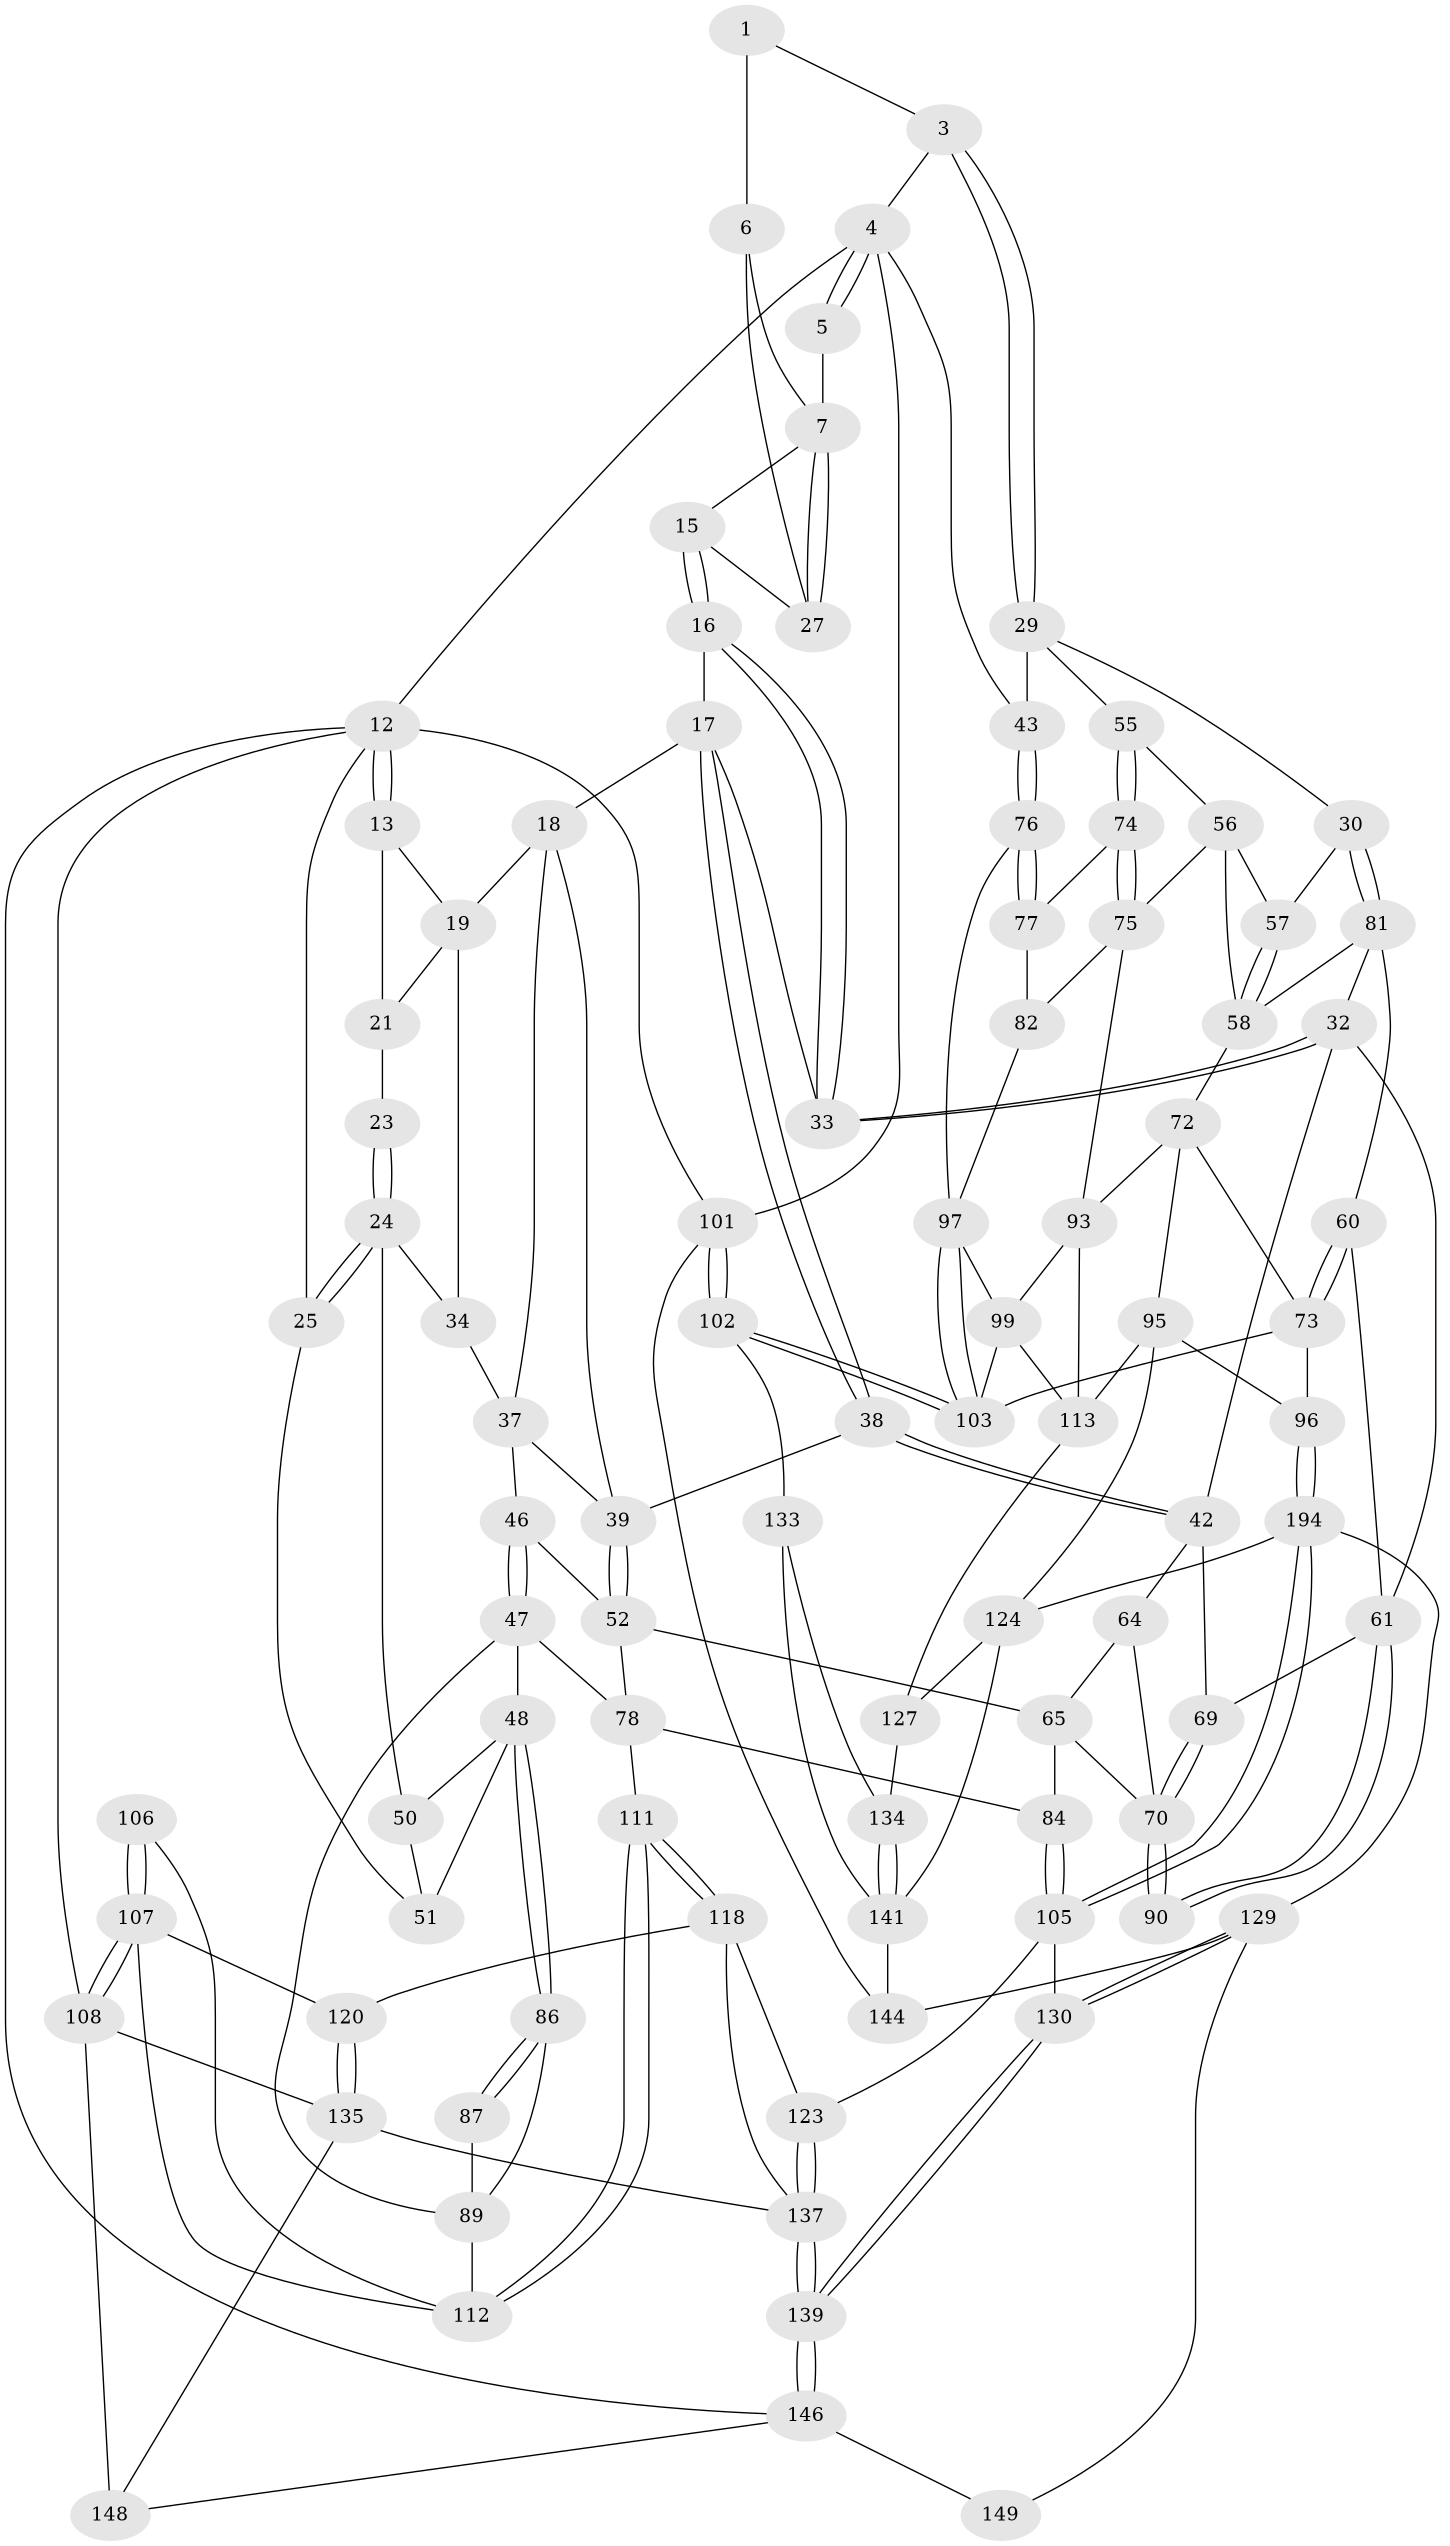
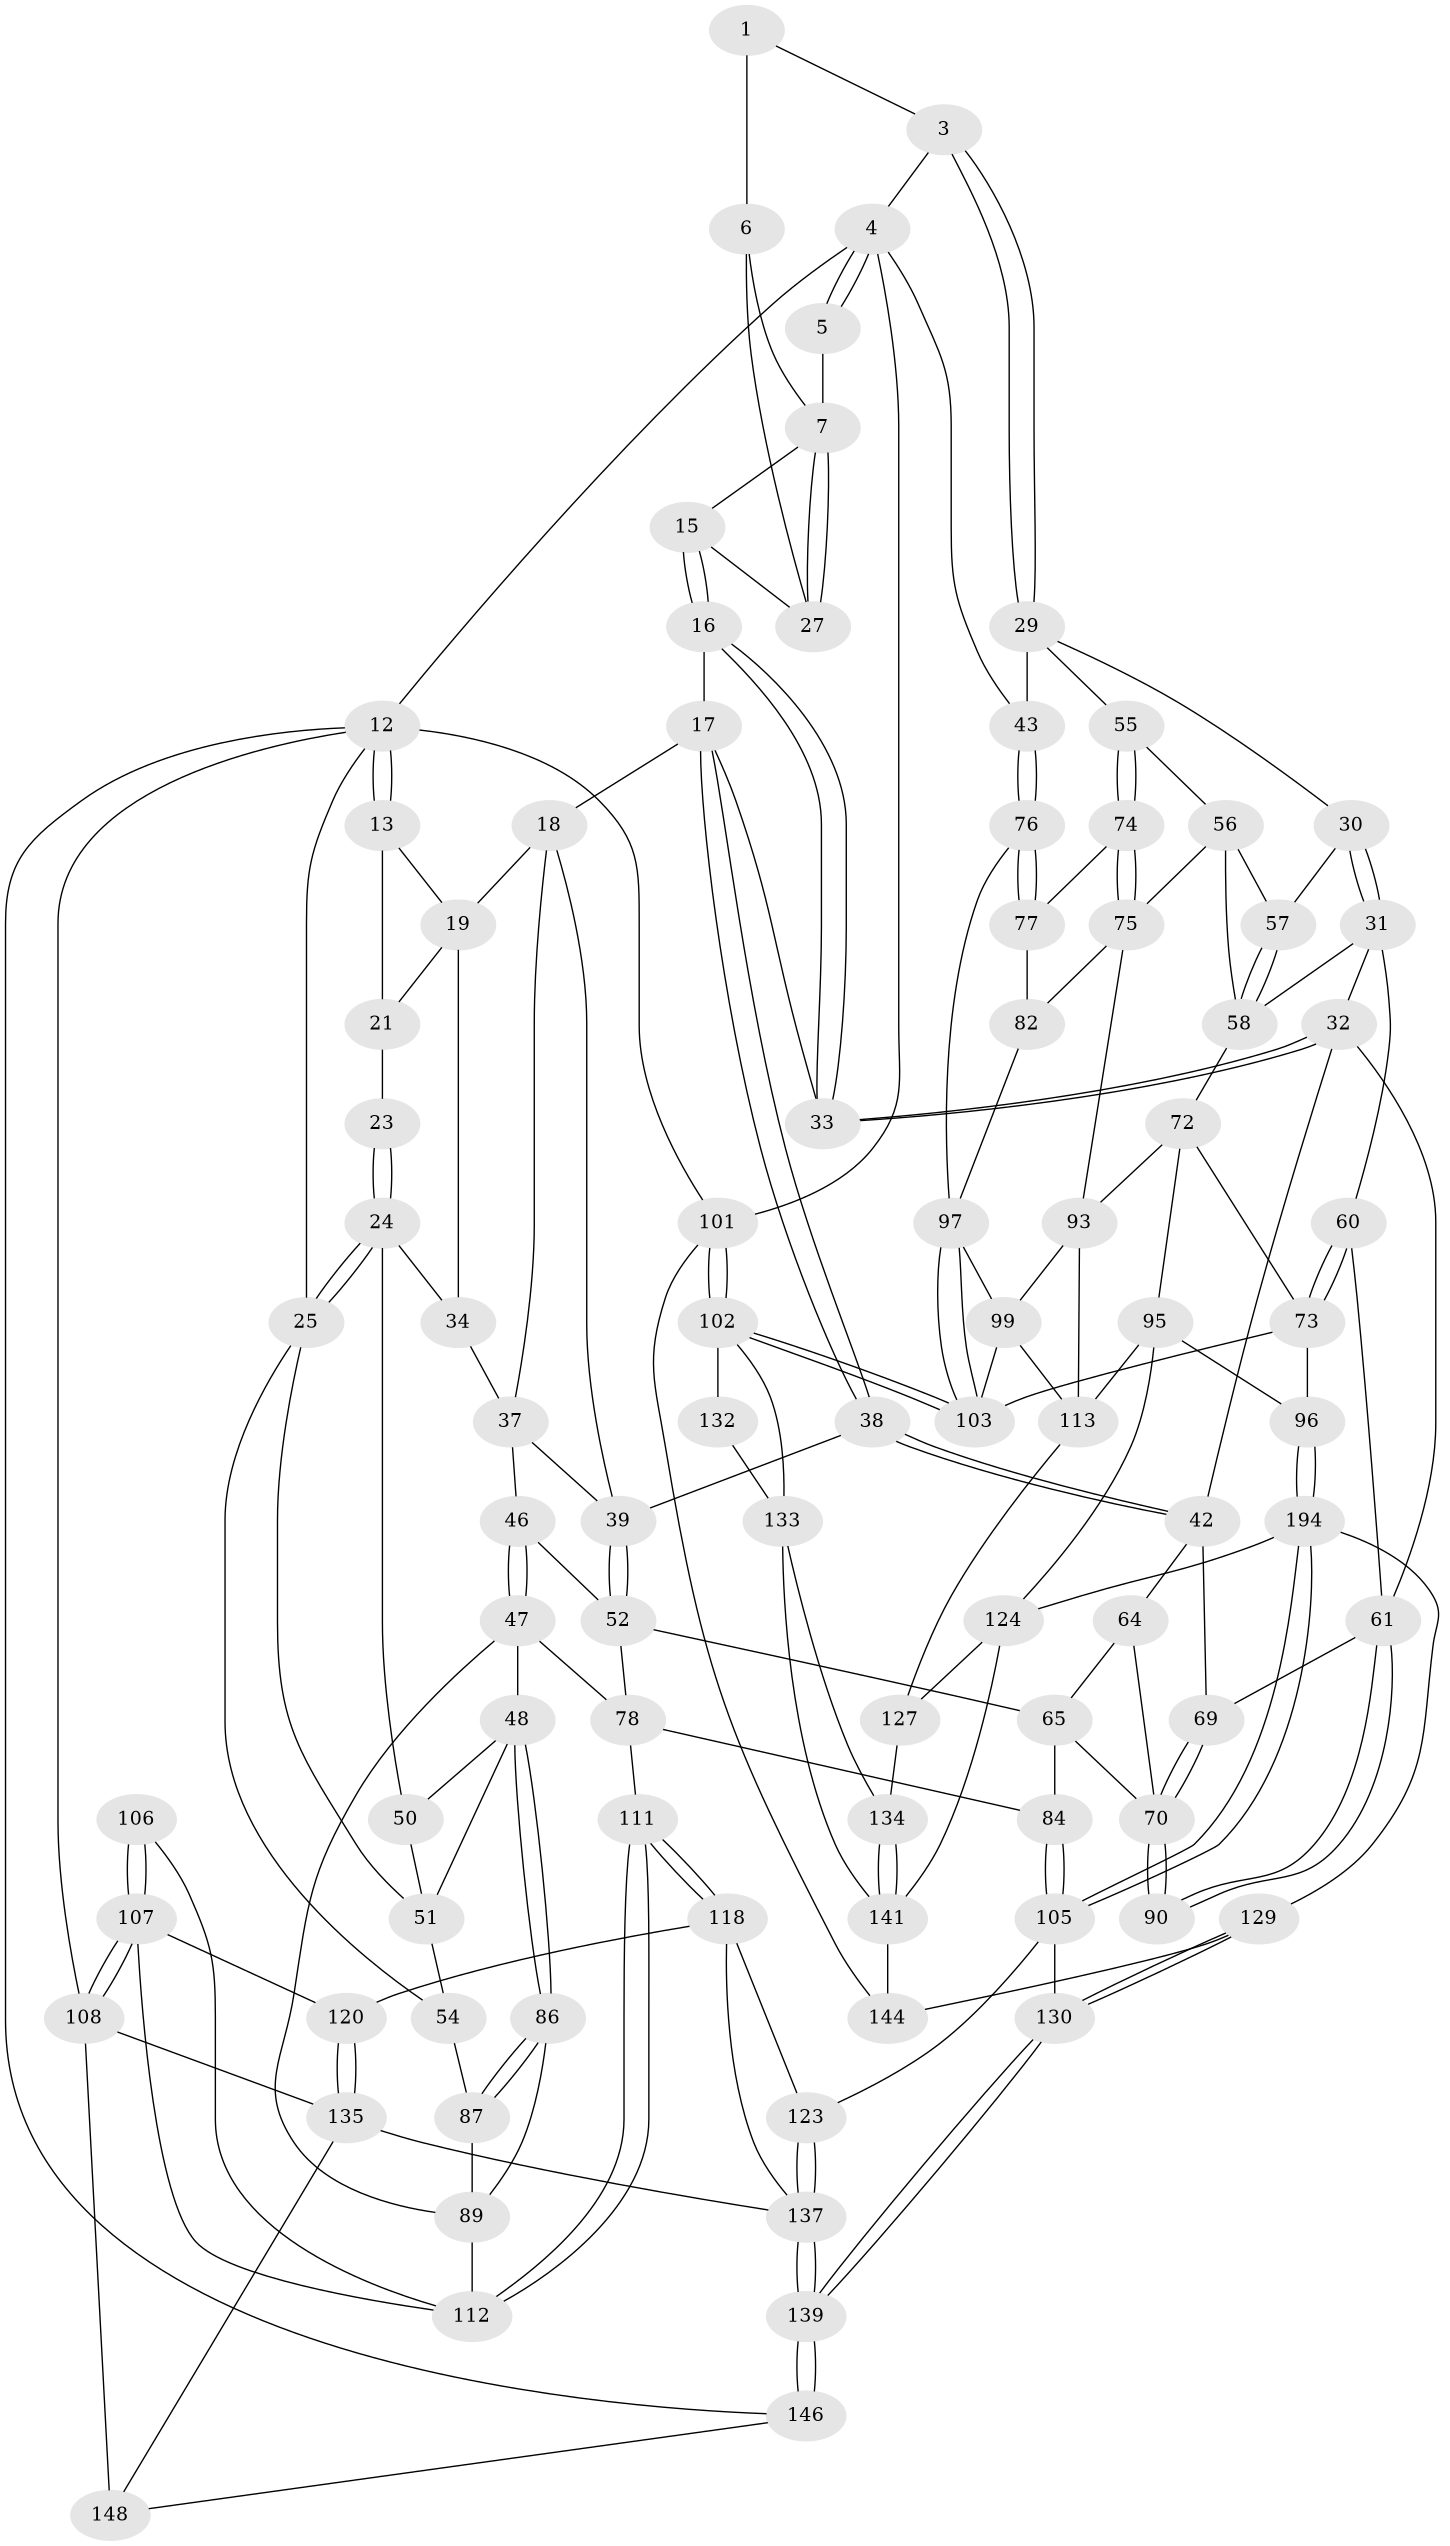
(1378, 925) -> (1378, 925)
none -> (718, 1422)
none -> (449, 2018)
(1001, 2515) -> none
